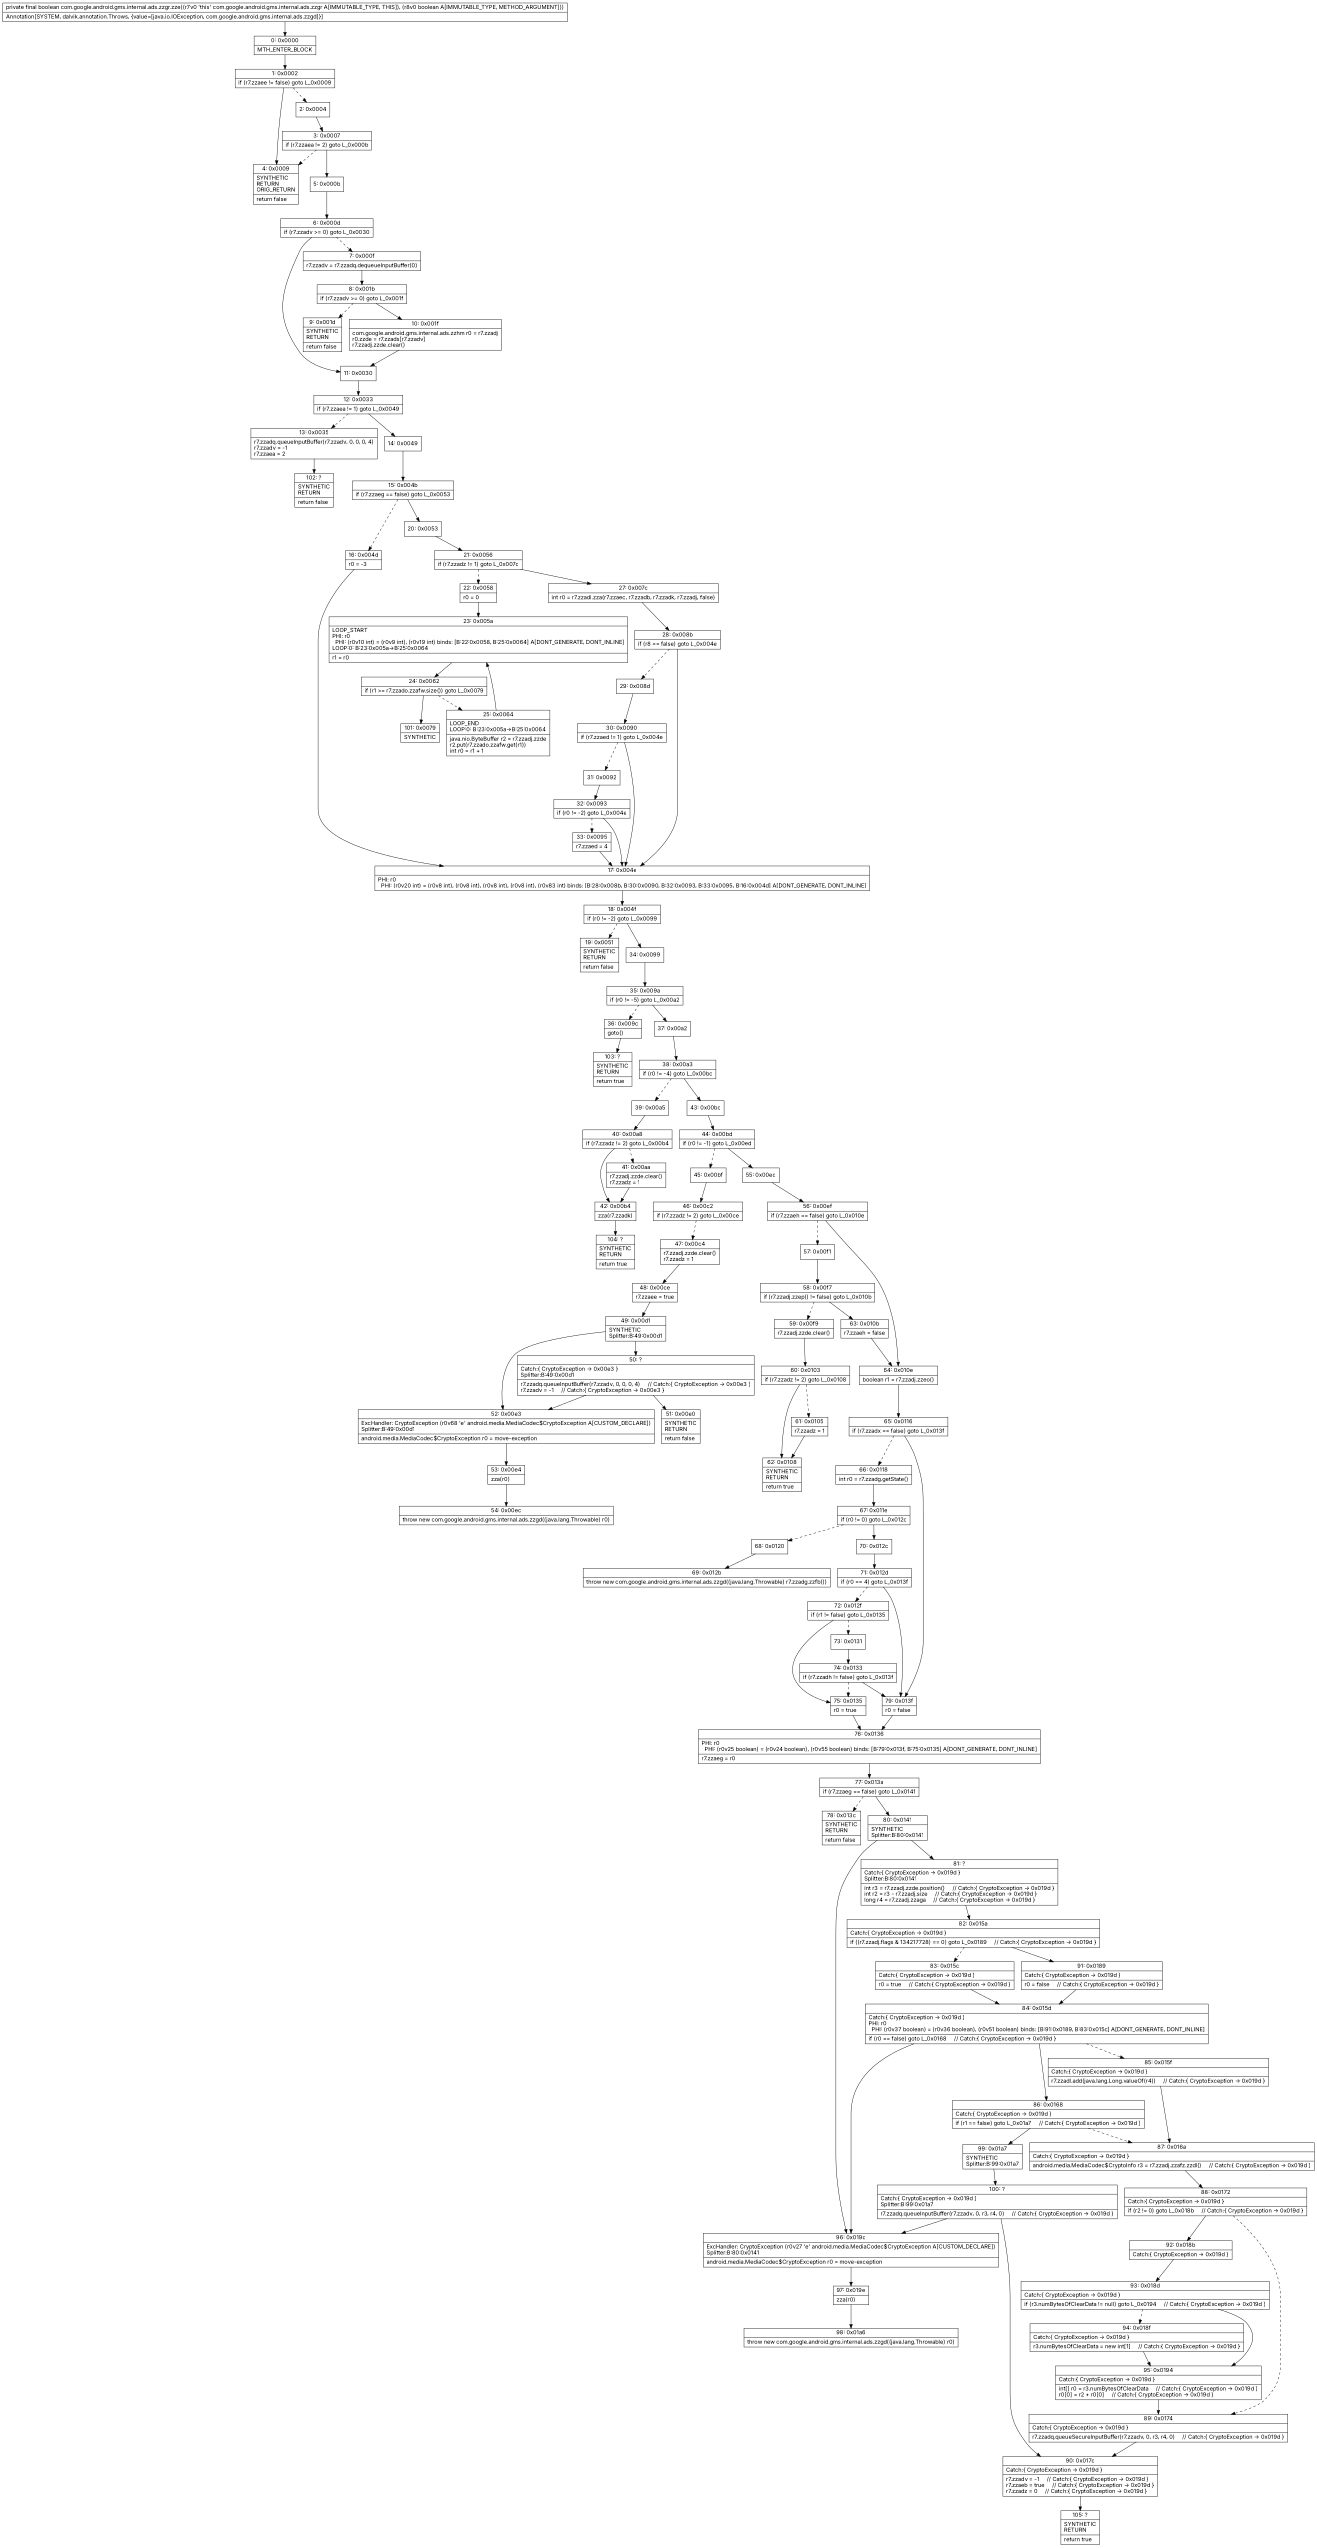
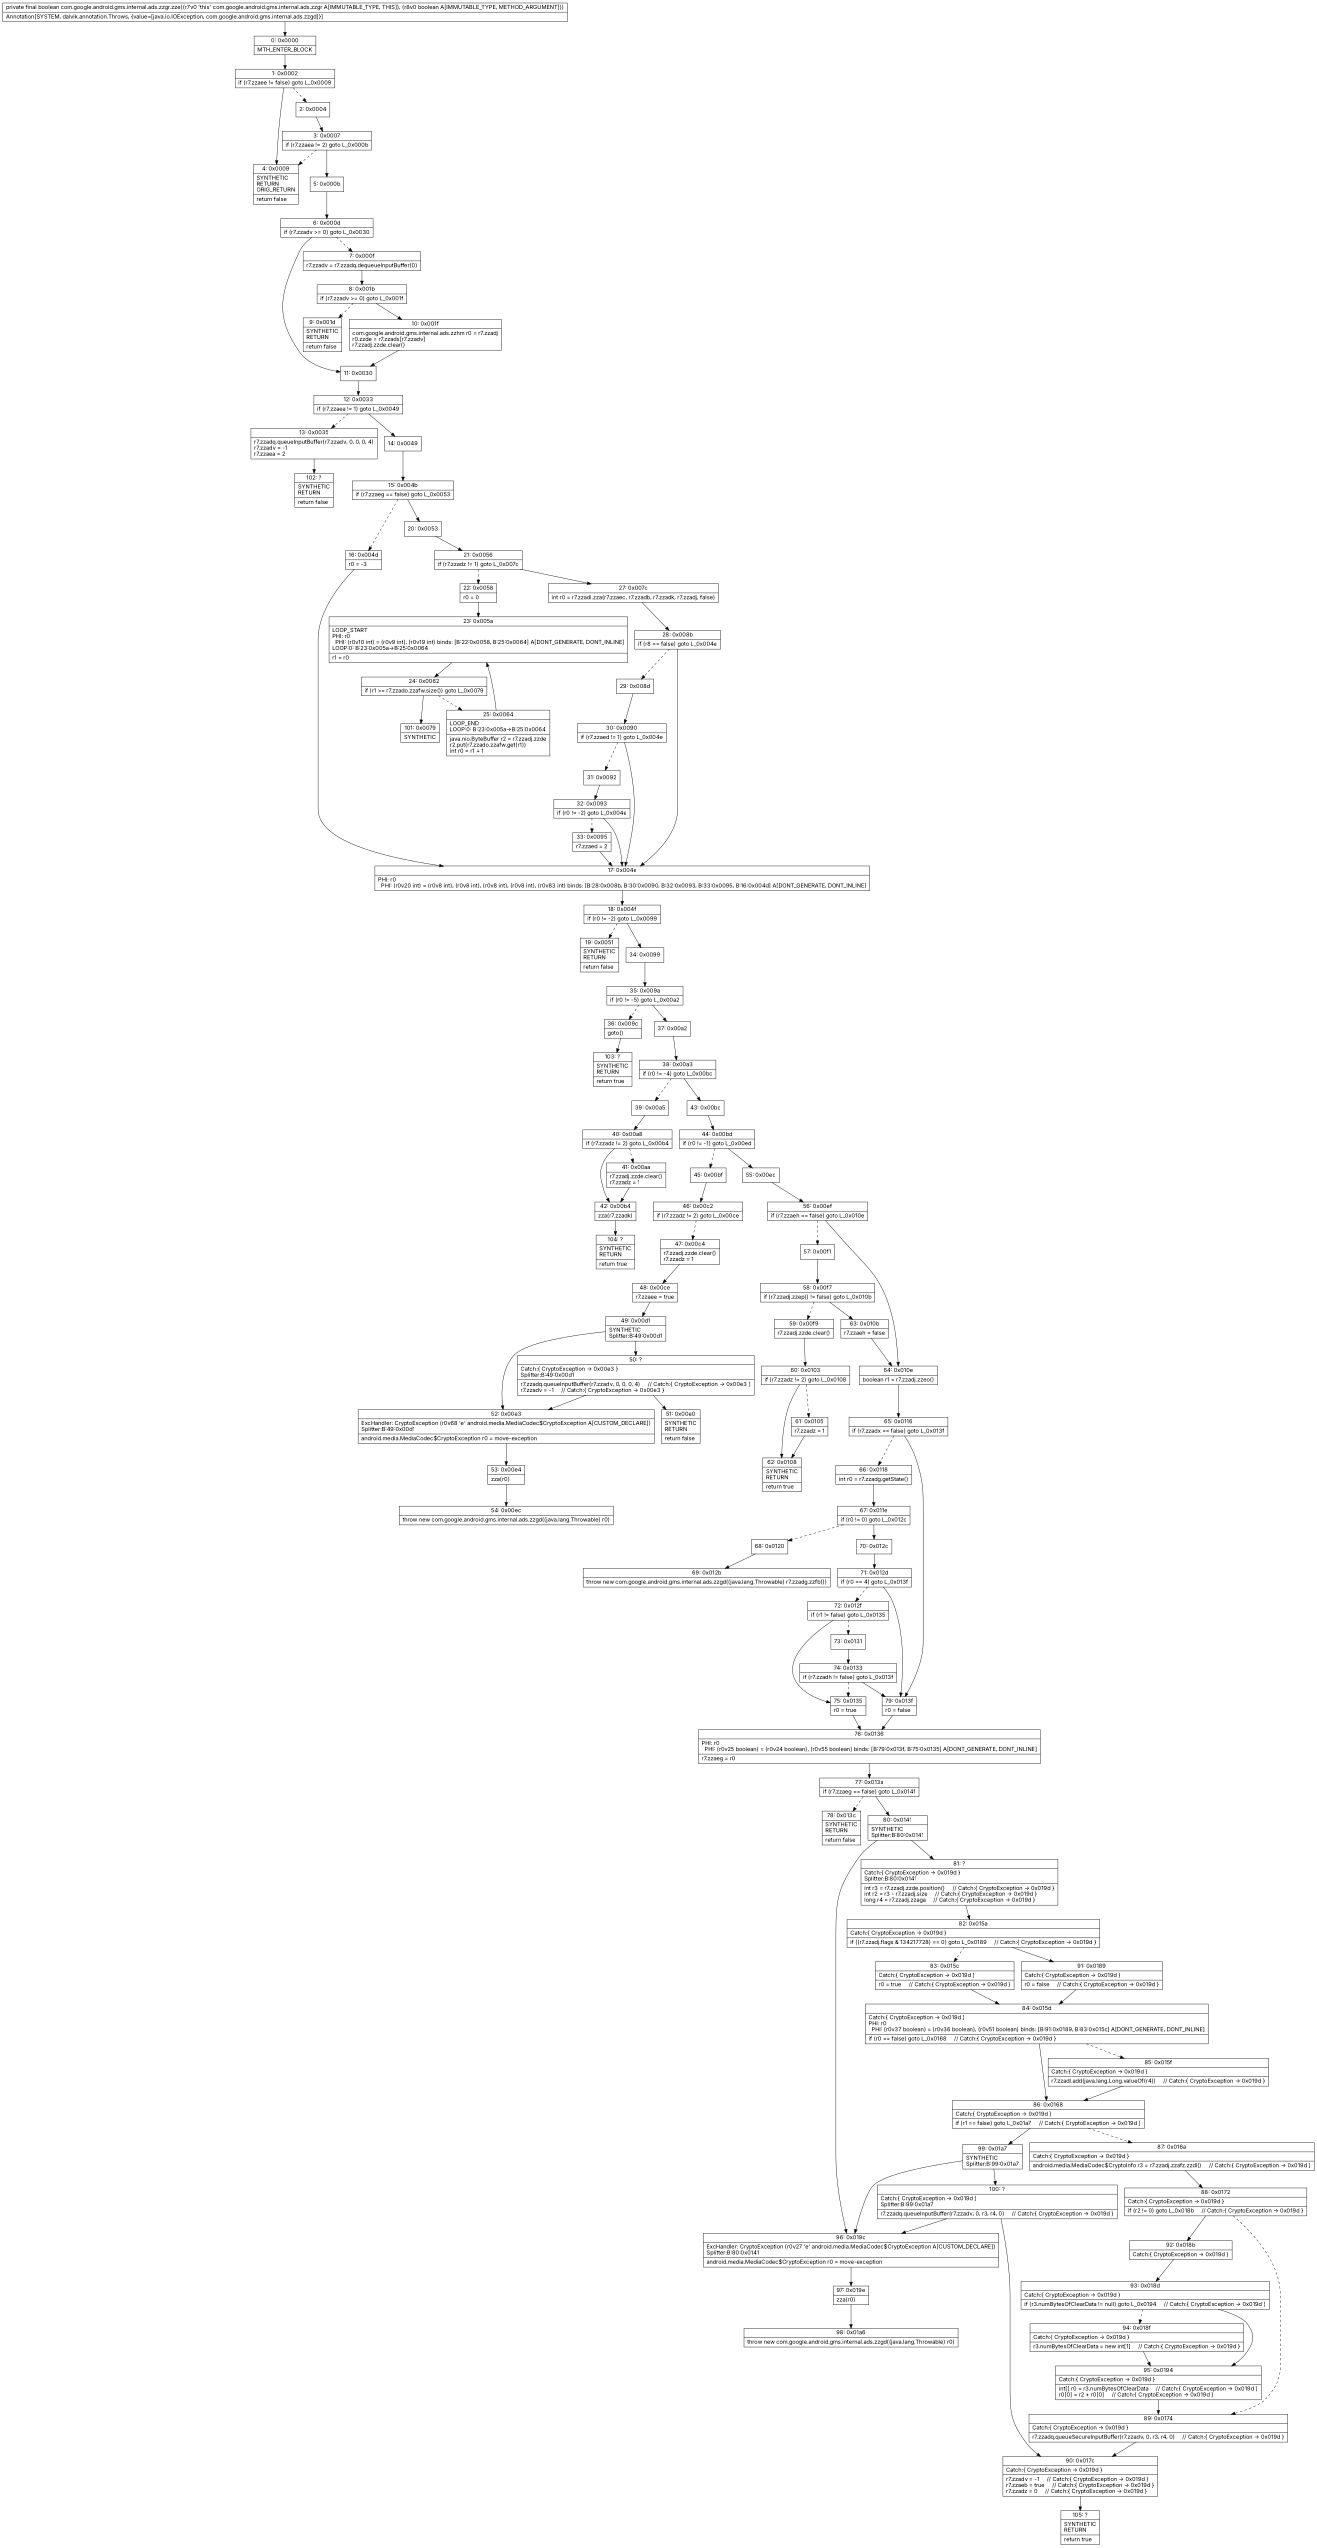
(592, 847) -> (592, 847)
(1165, 2112) -> (1105, 2093)
(851, 2121) -> (894, 2175)
